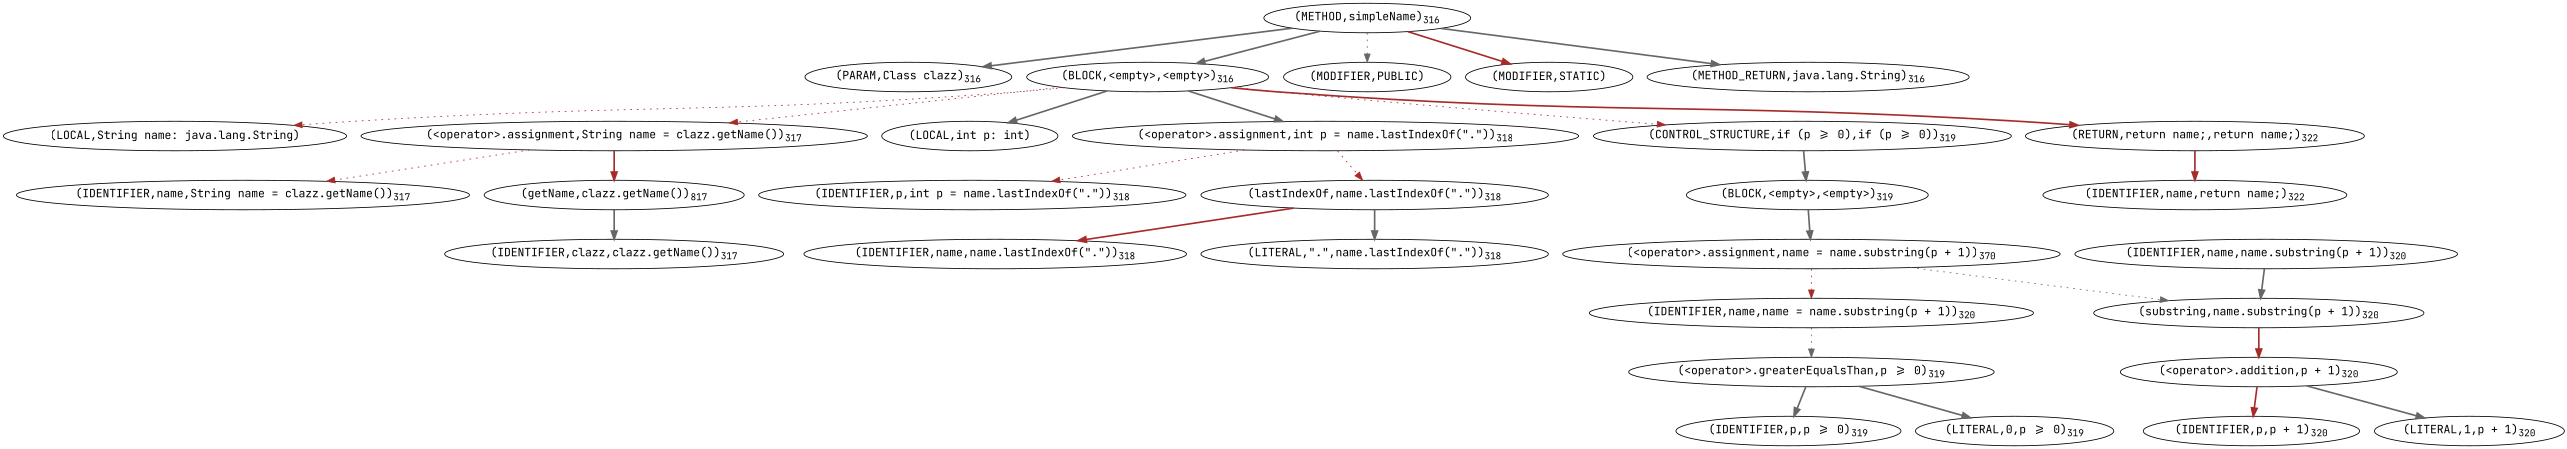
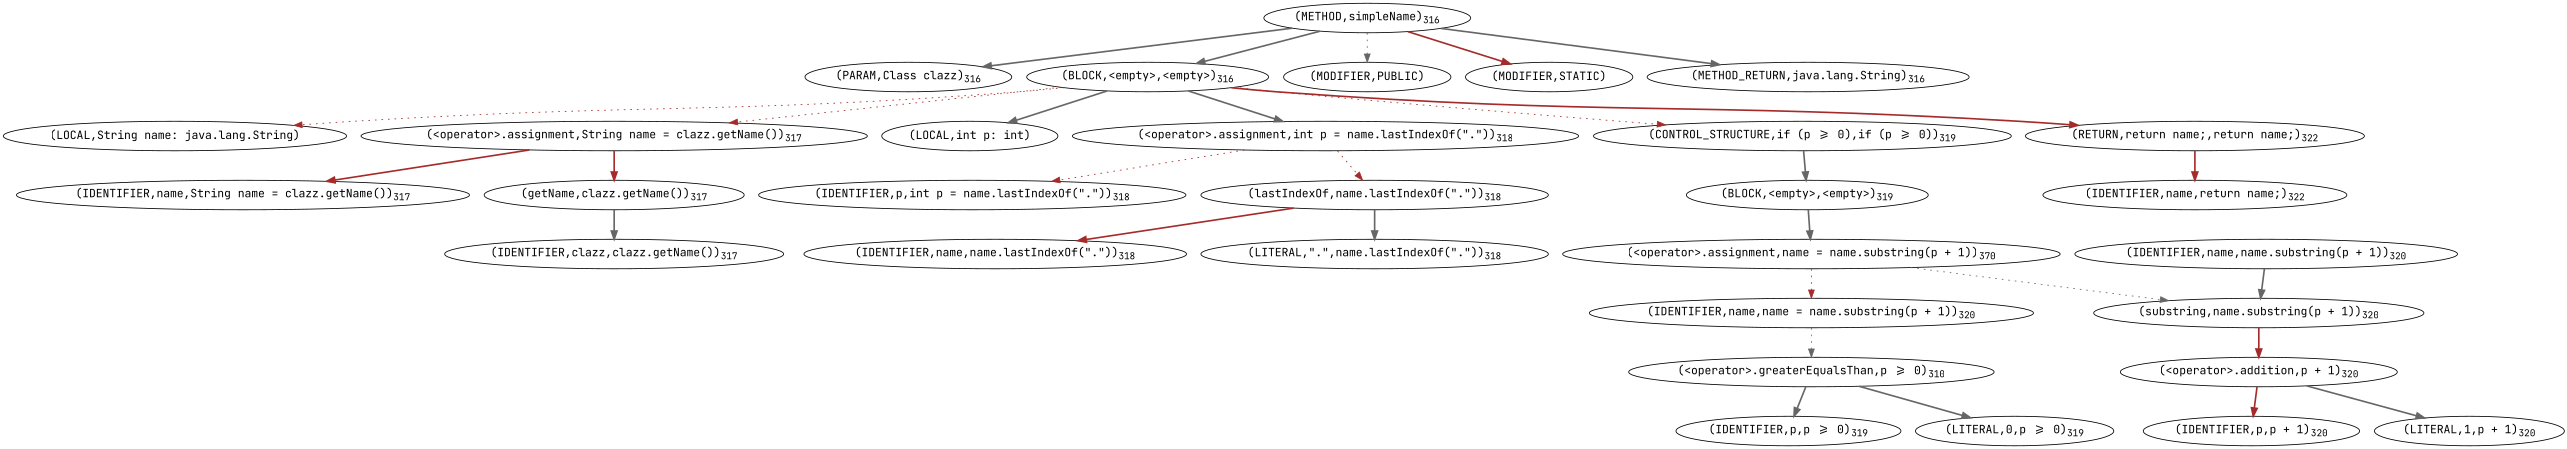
(432, 165) -> (432, 165)
(699, 194) -> (699, 194)
(1937, 371) -> (1937, 371)
